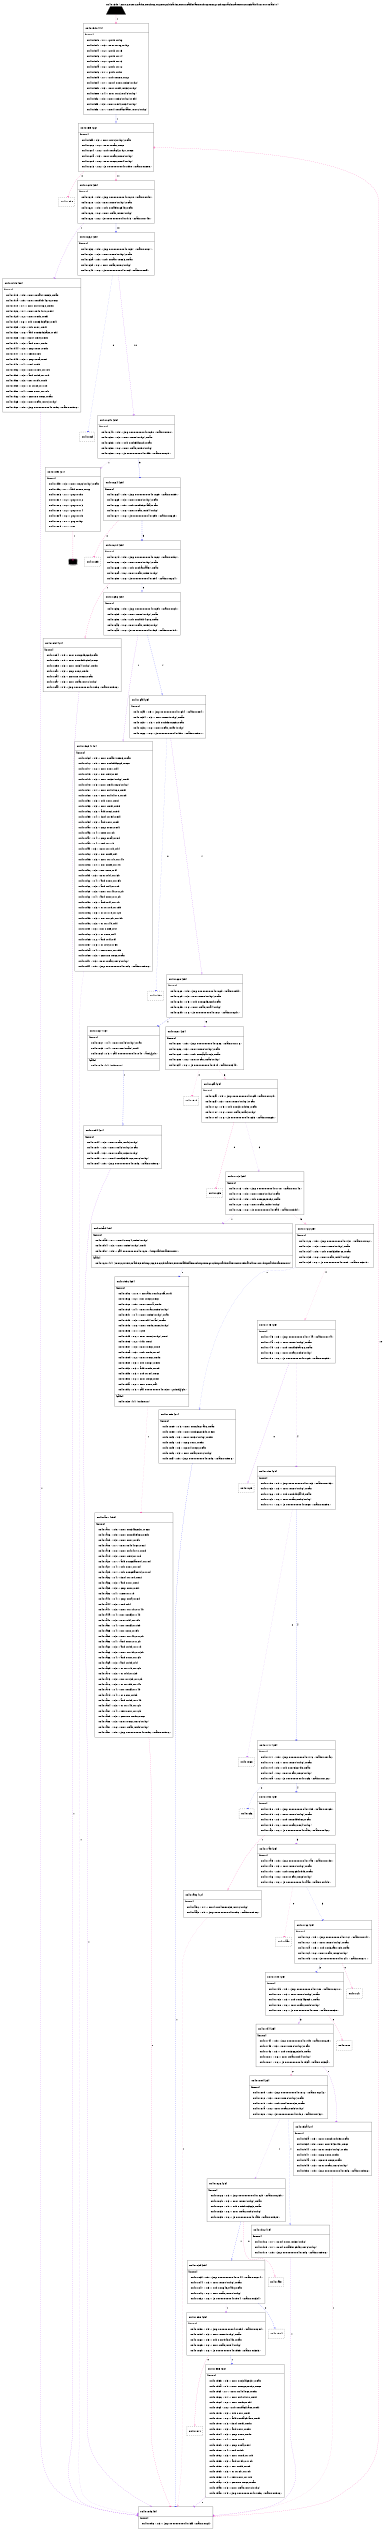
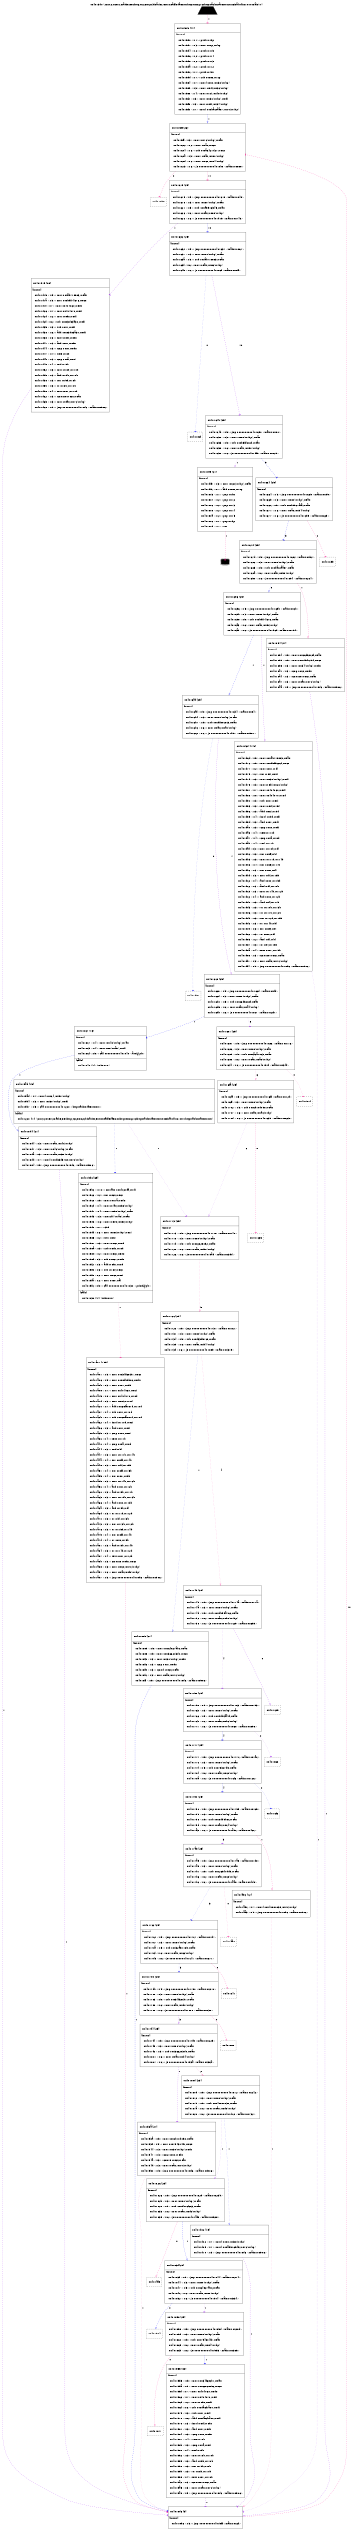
(229, 1219) -> (157, 1170)
